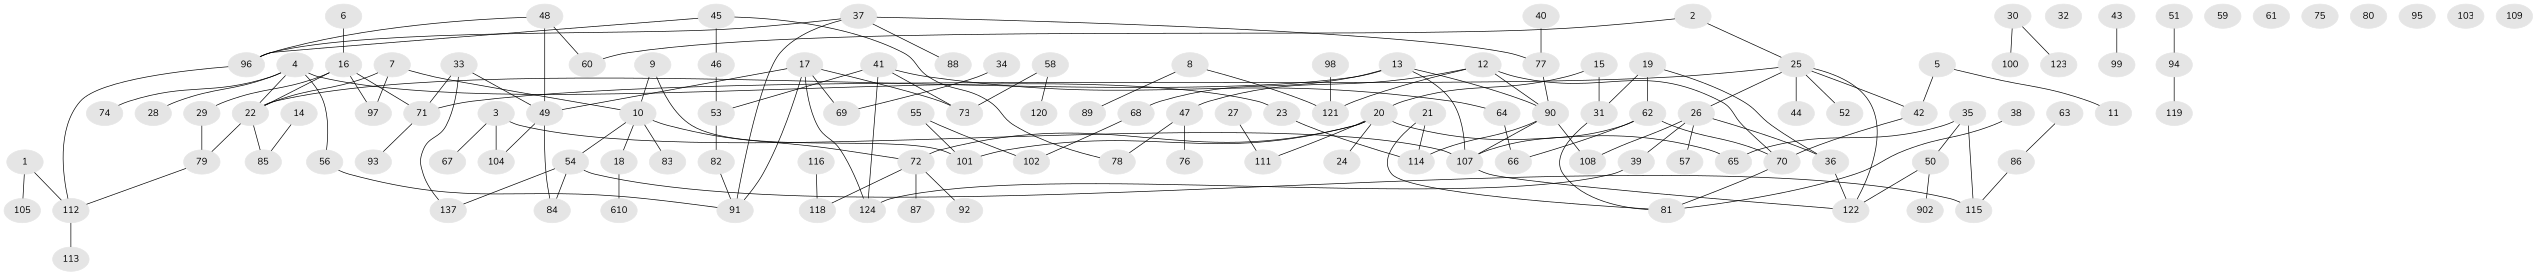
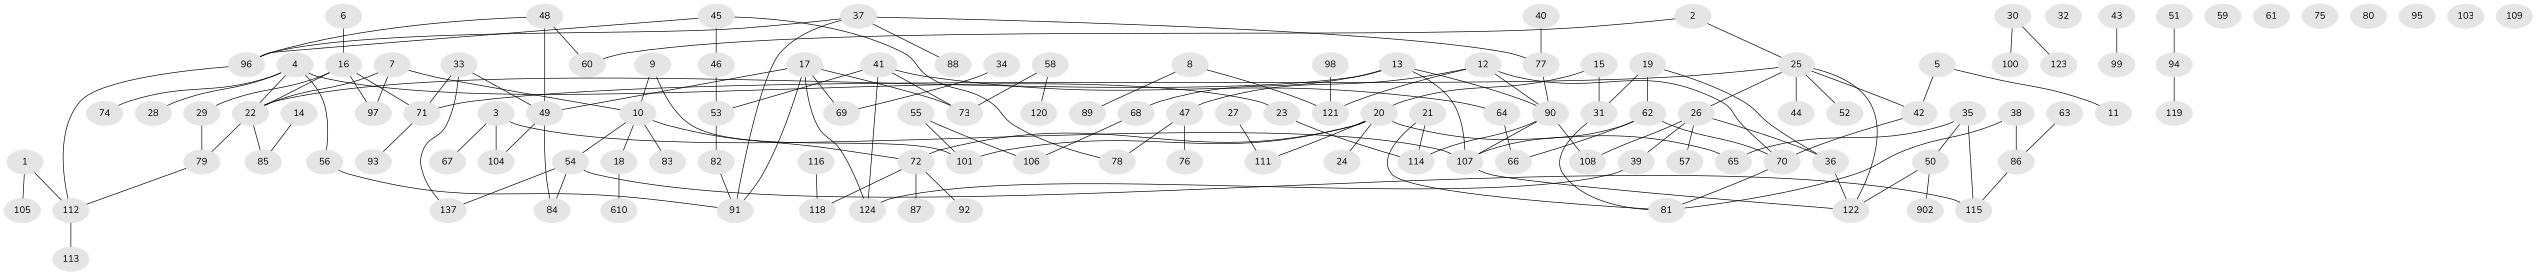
none -> (2016, 138)
(1031, 162) -> (1031, 162)
